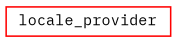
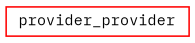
(88, 22) -> (98, 22)
